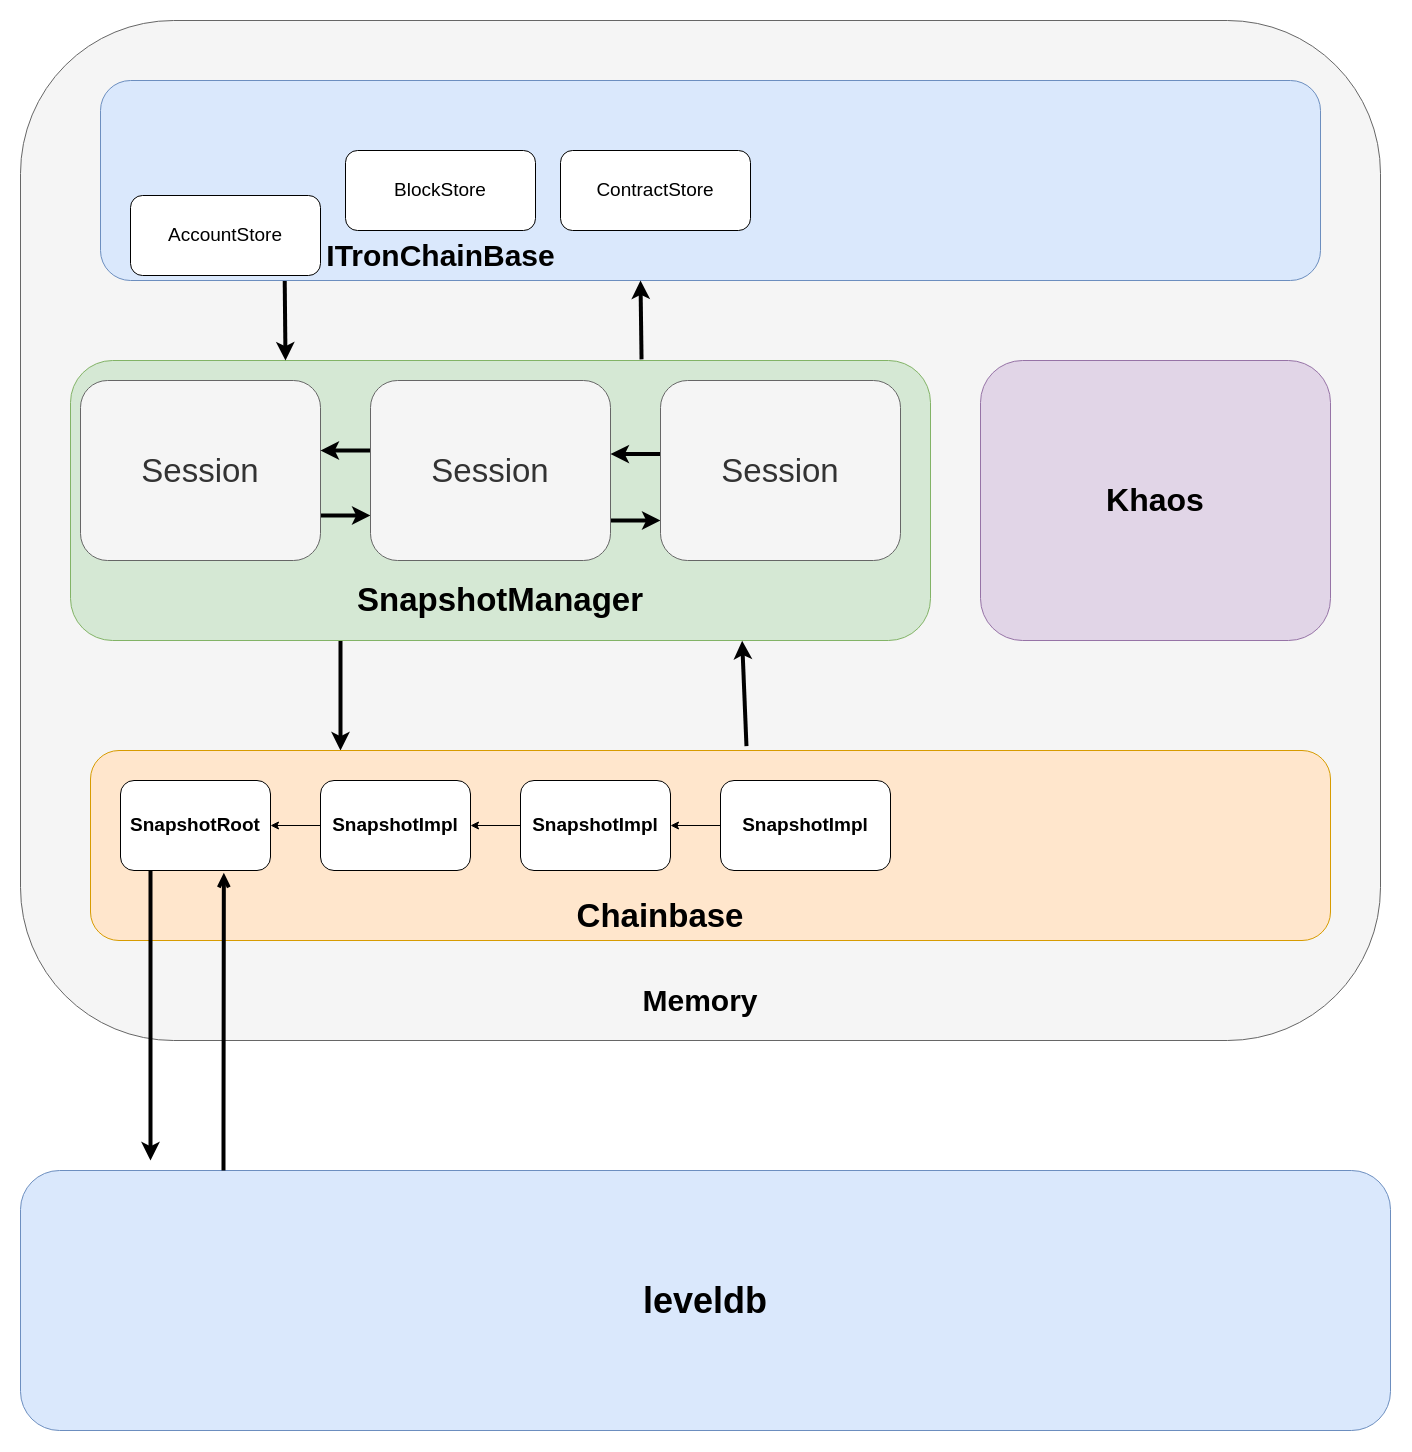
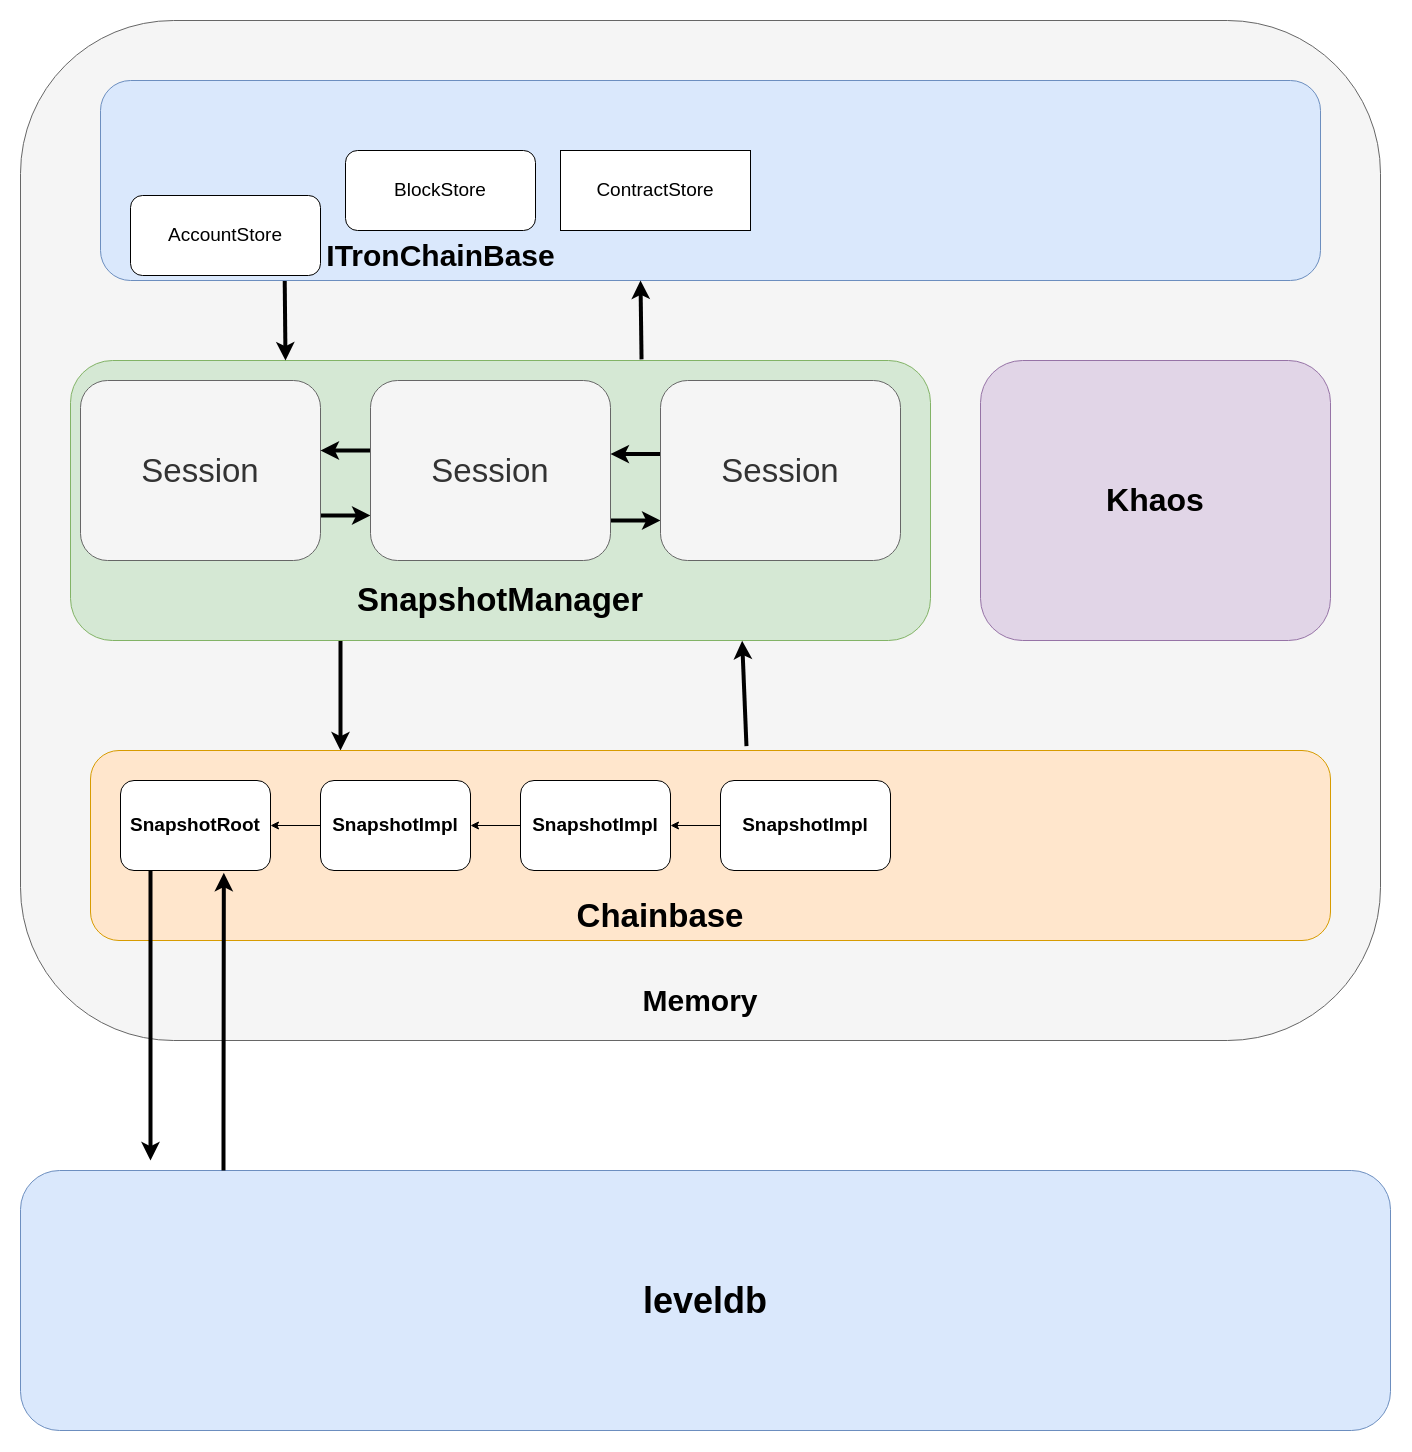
(656, 191) -> (656, 191)
(224, 887) -> (224, 887)
